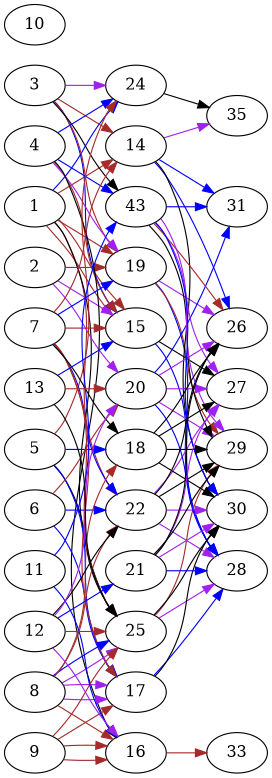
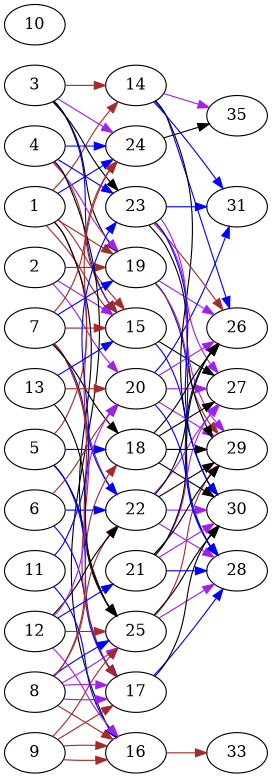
(84, 171) -> (84, 171)
(136, 207) -> (136, 207)
(84, 243) -> (84, 243)
